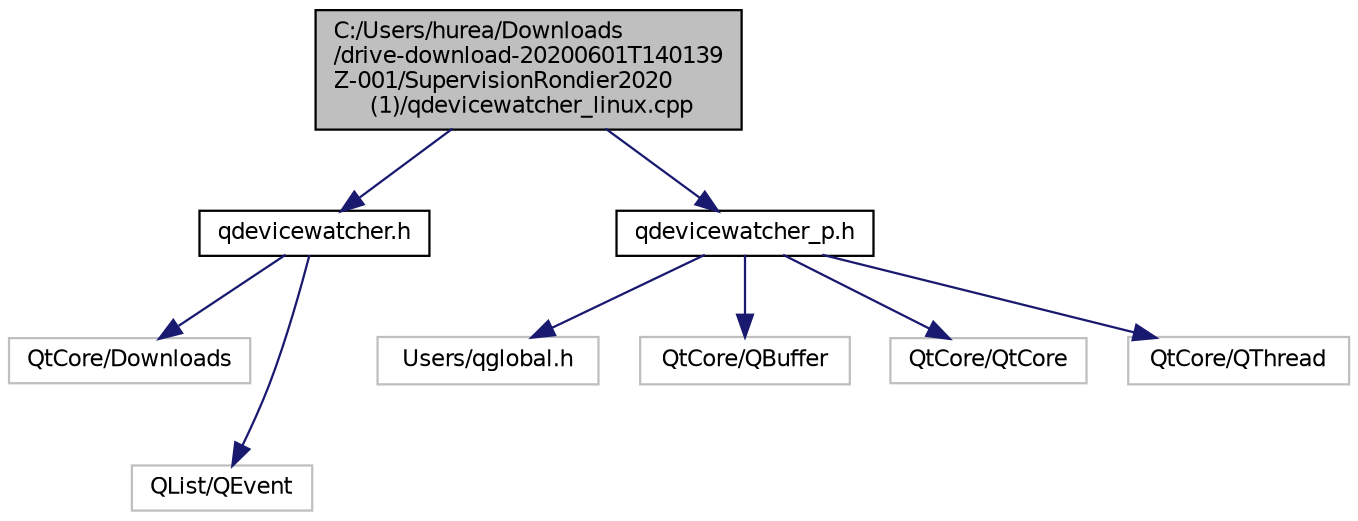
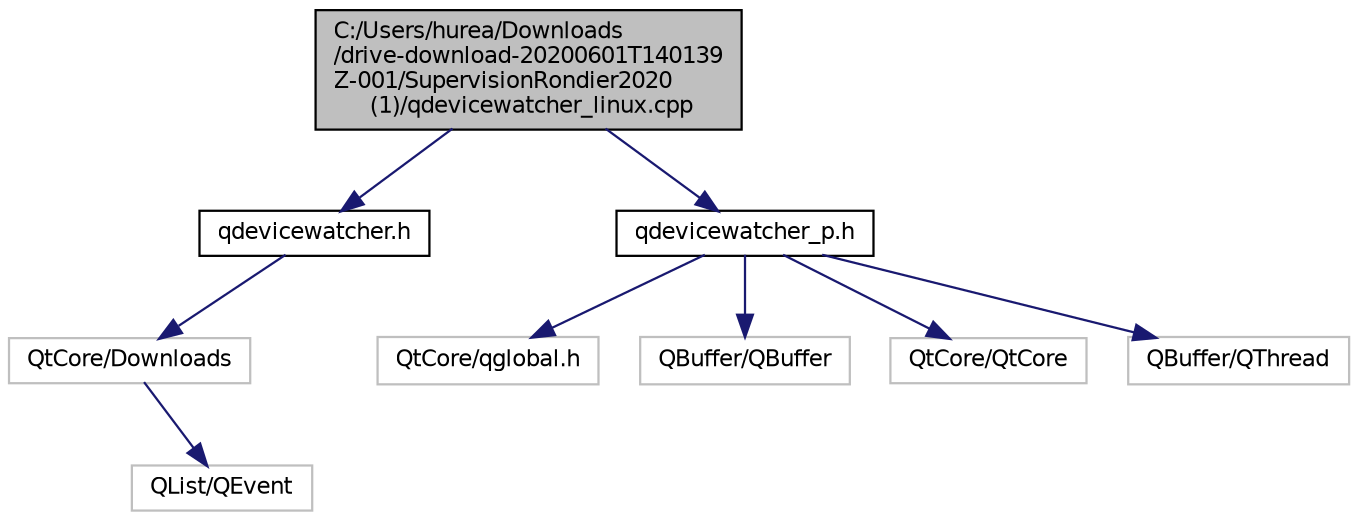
(281, 352) -> (169, 415)
(488, 361) -> (488, 361)
(745, 361) -> (745, 361)
(1239, 361) -> (1239, 361)
